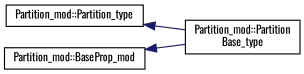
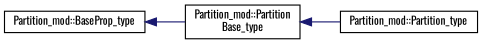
(170, 28) -> (326, 22)
(75, 58) -> (75, 22)
